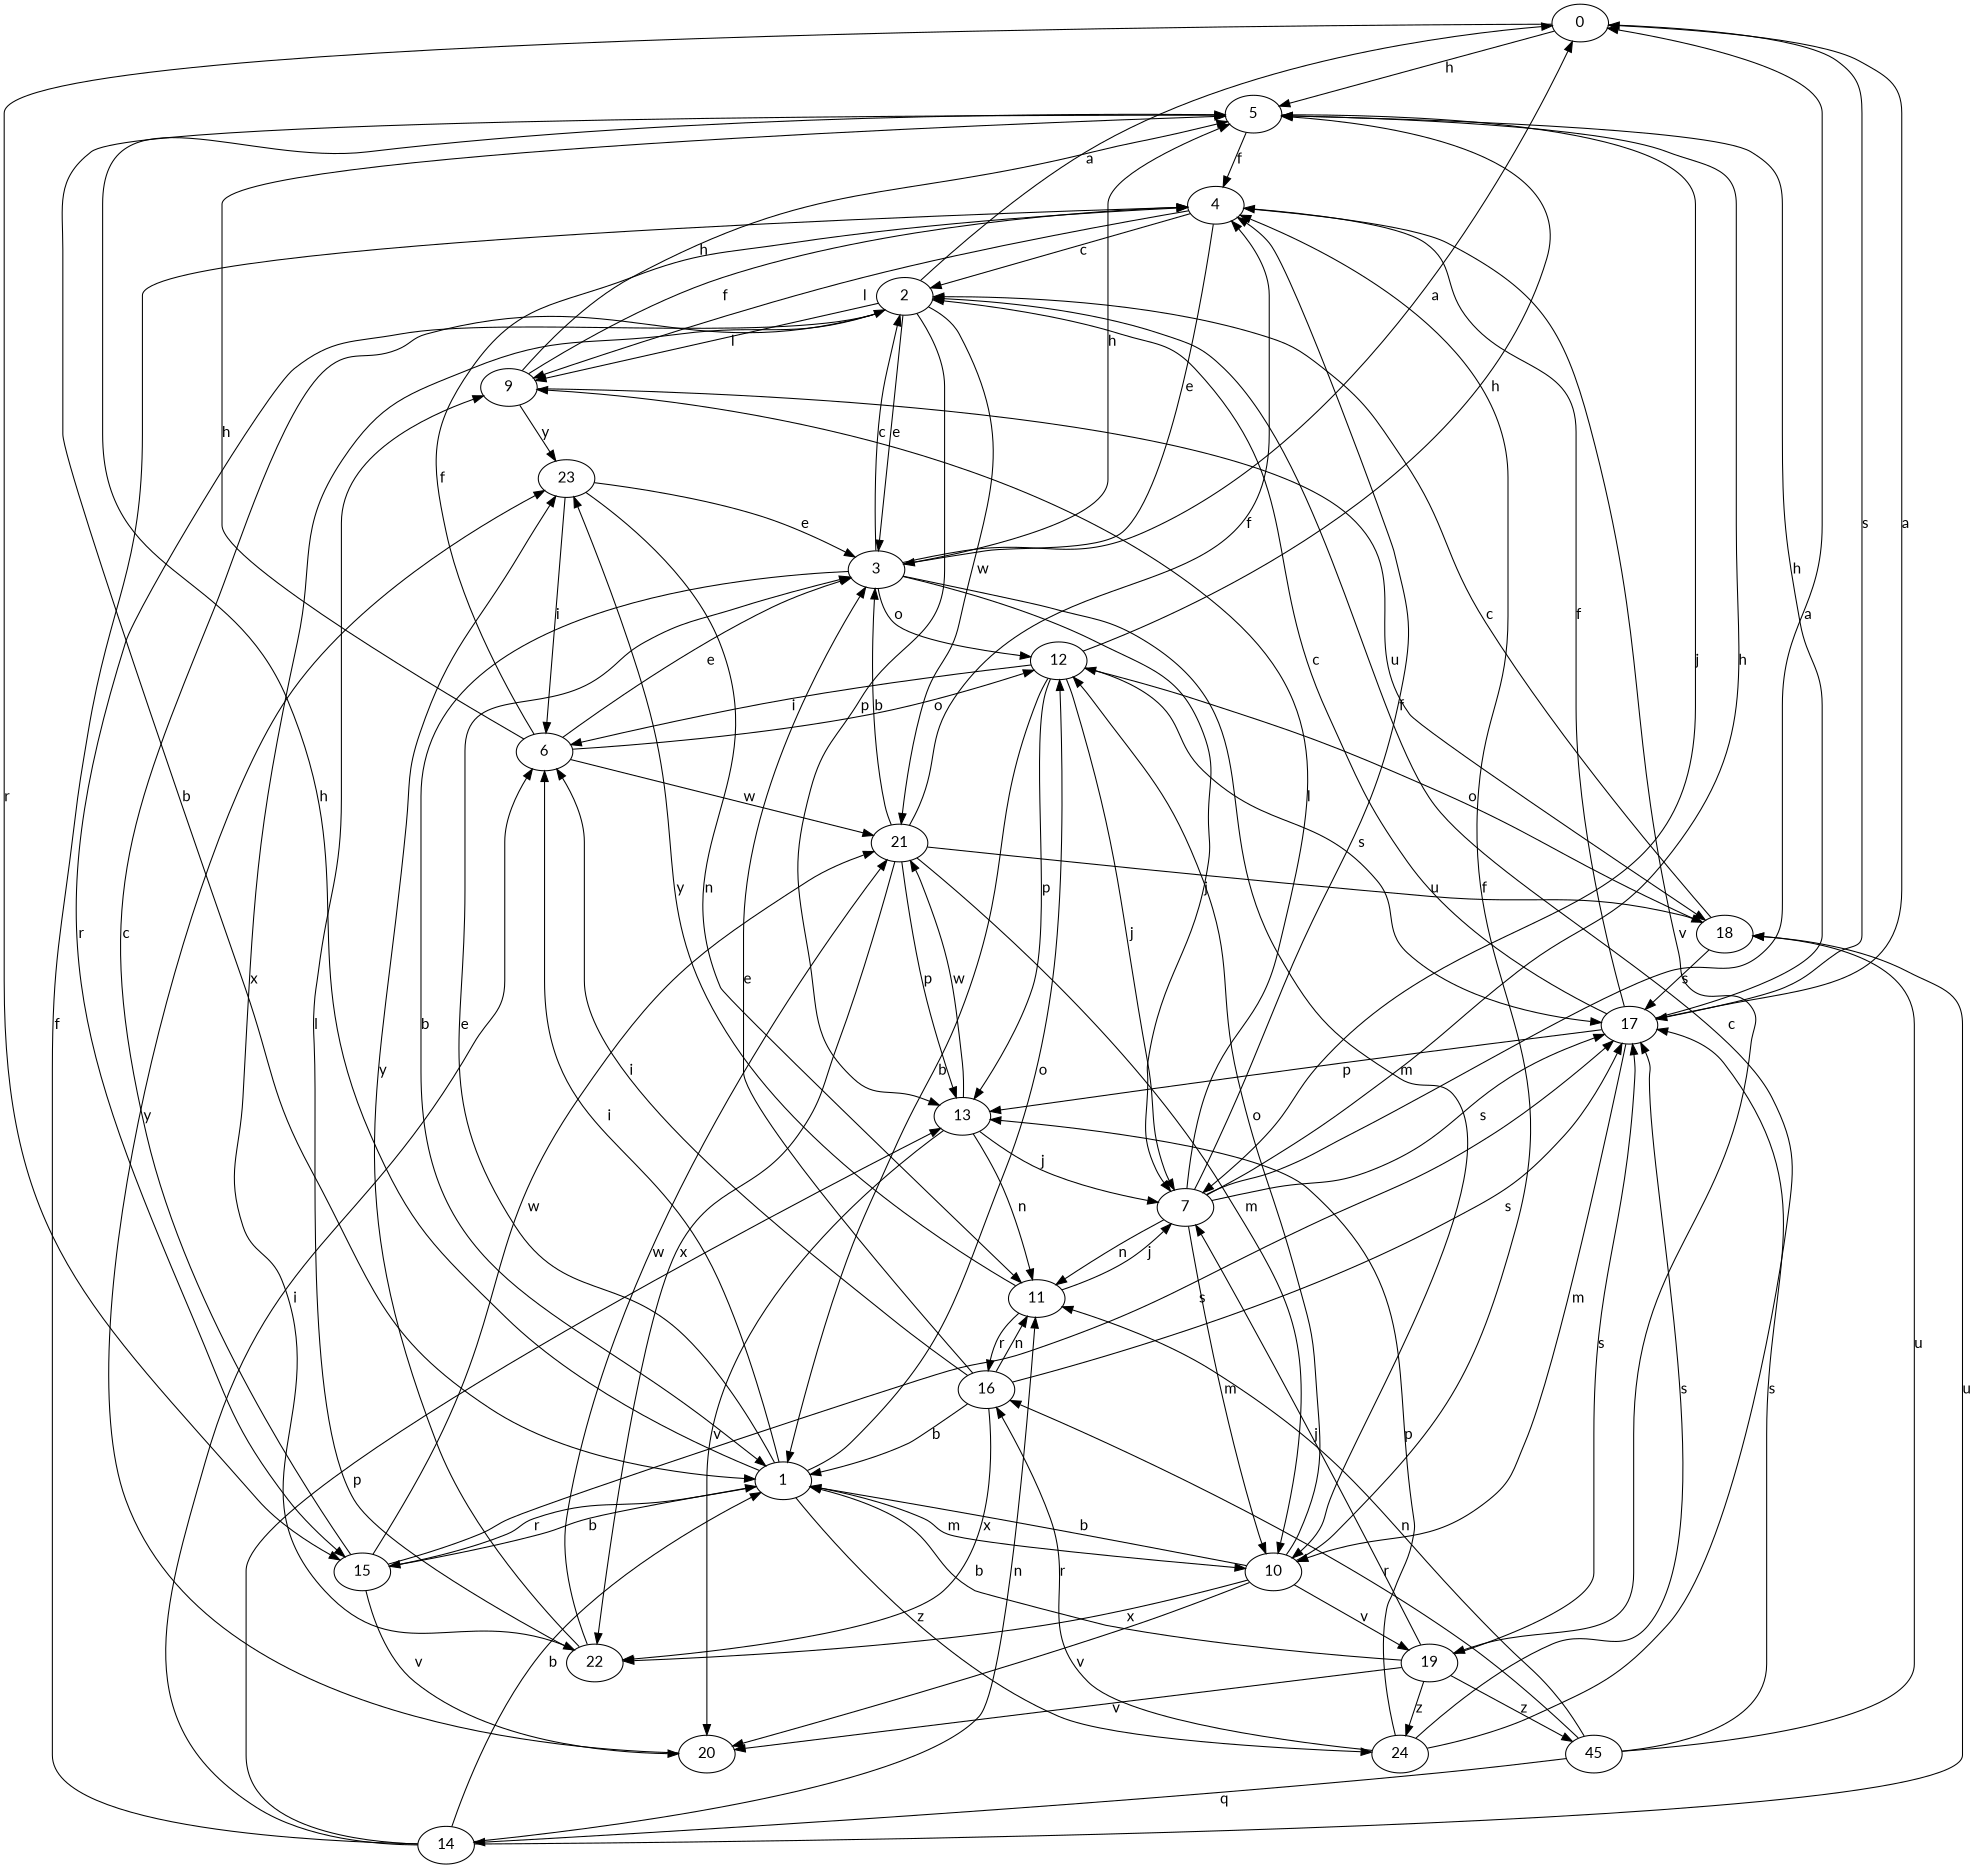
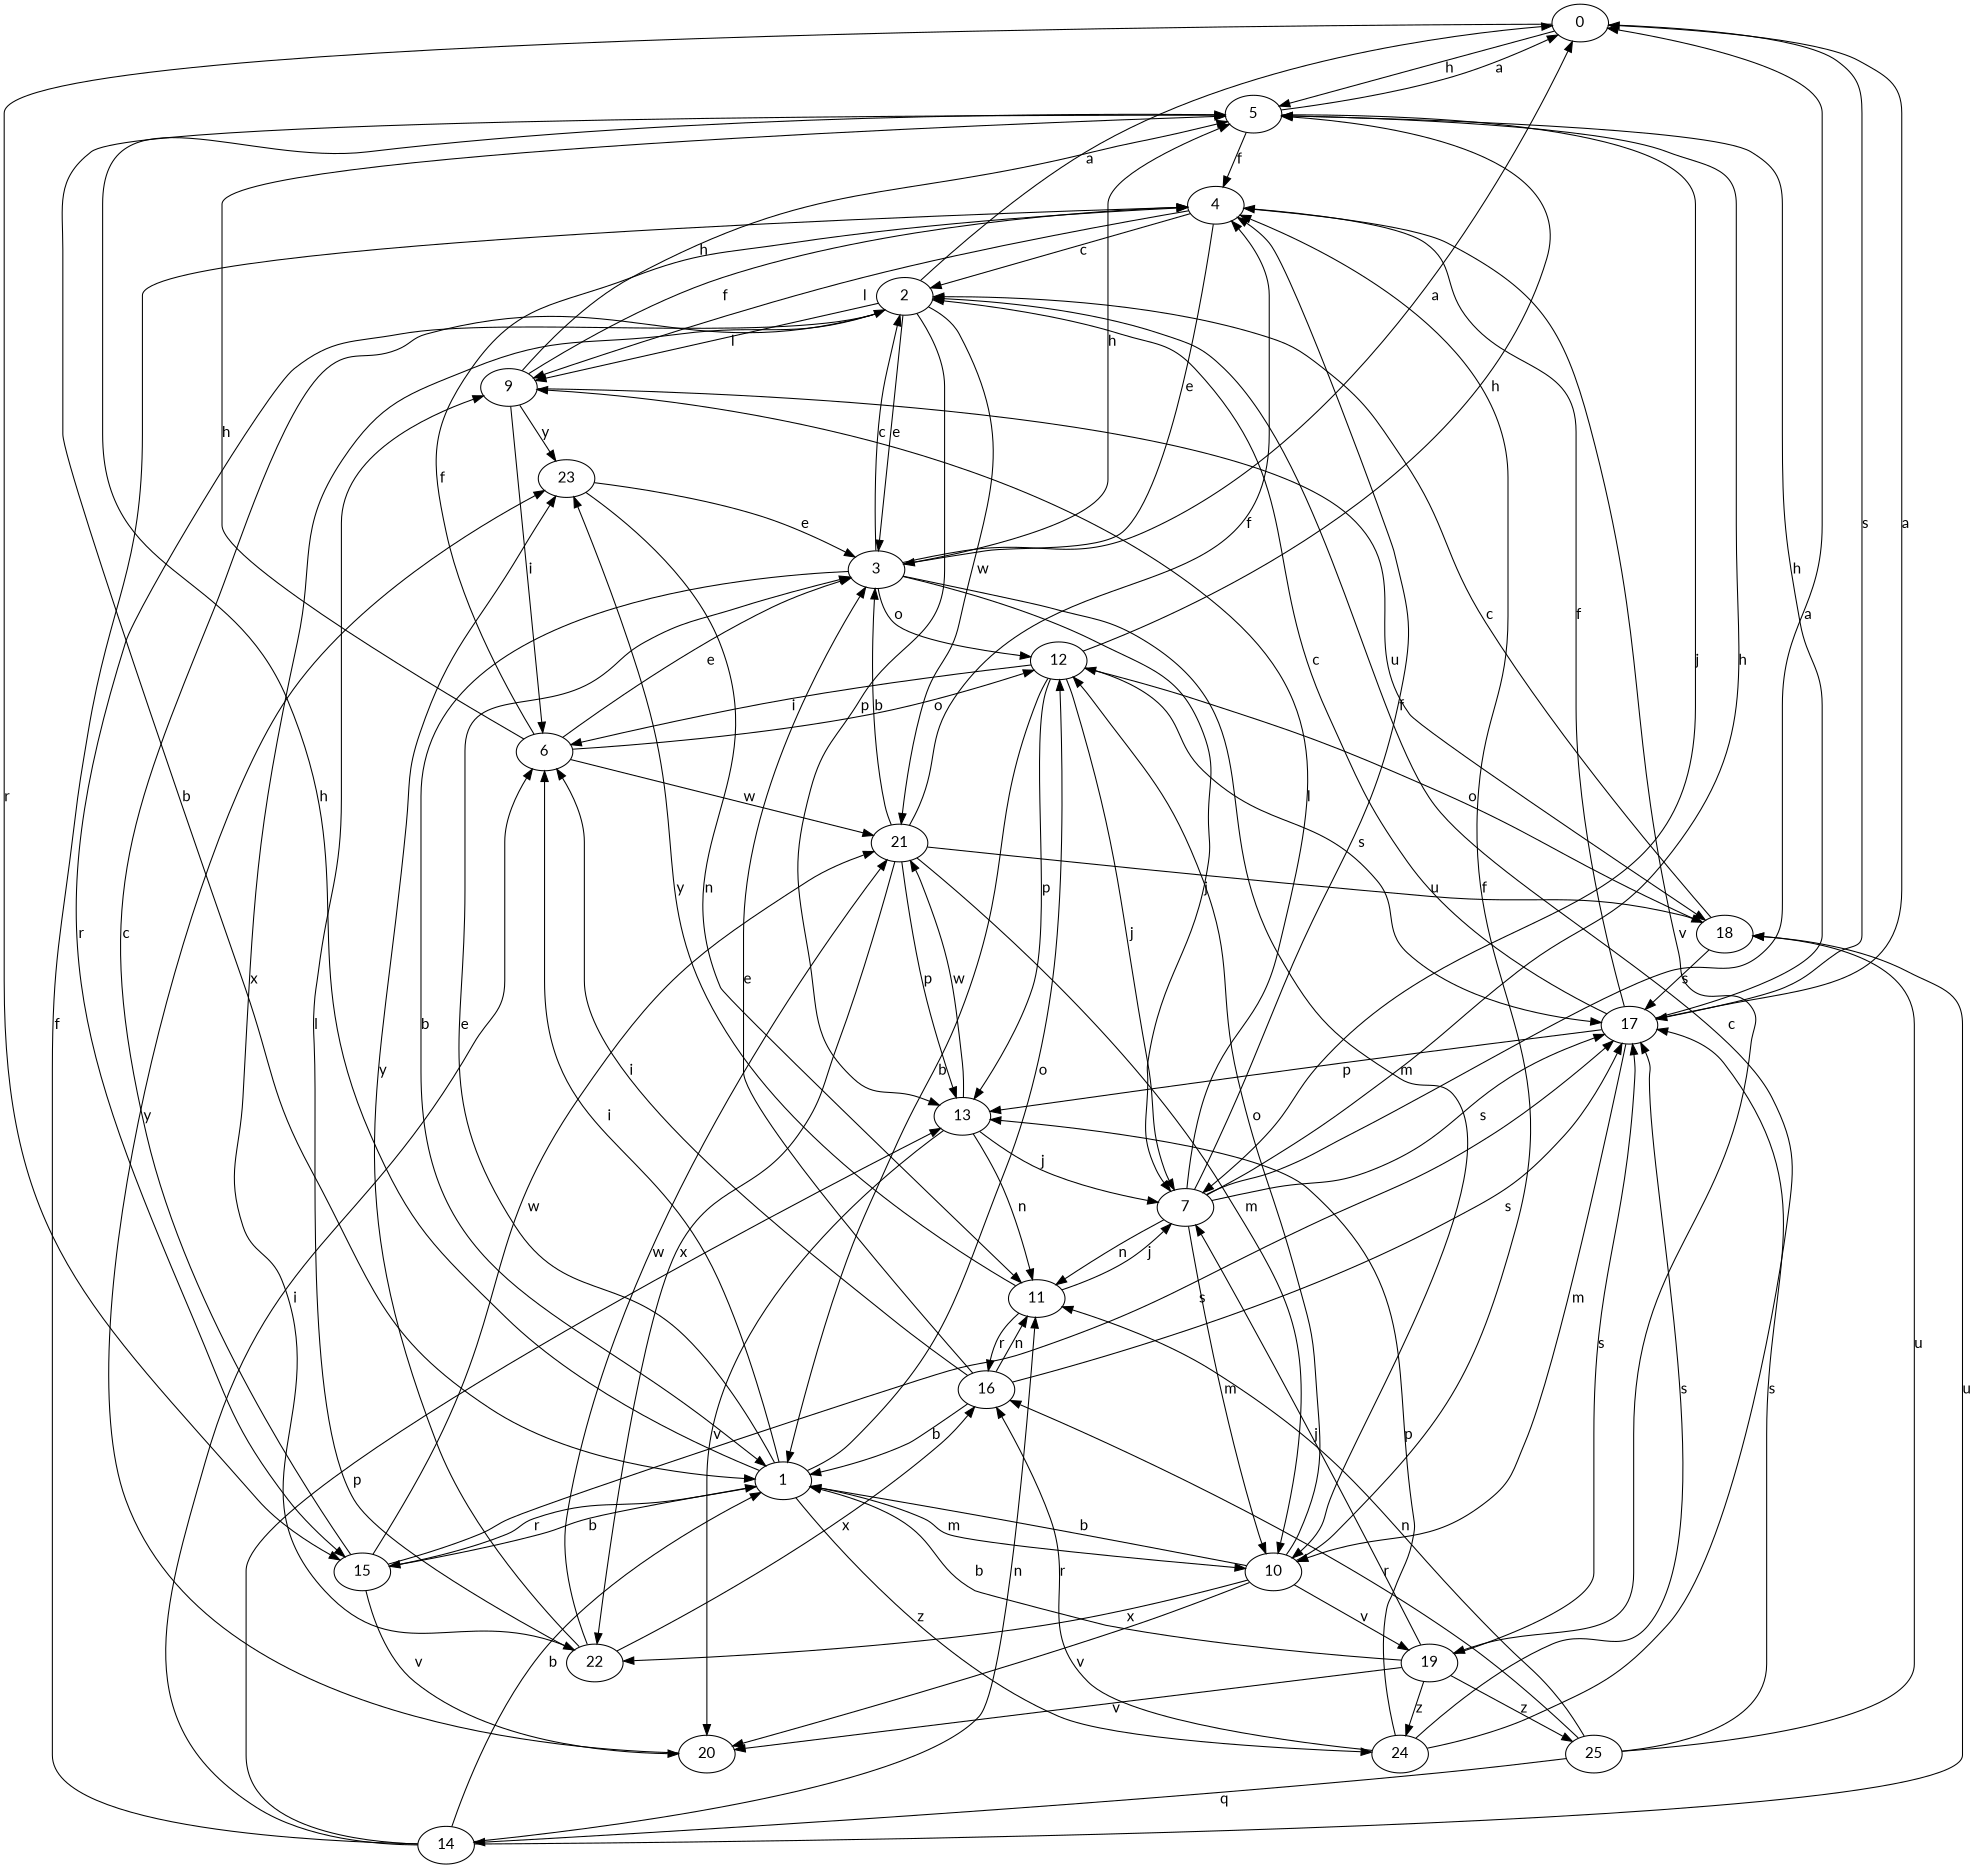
none -> (1418, 86)
(556, 610) -> (526, 564)
(887, 1618) -> (801, 1546)
(1594, 1754) -> (1594, 1754)
